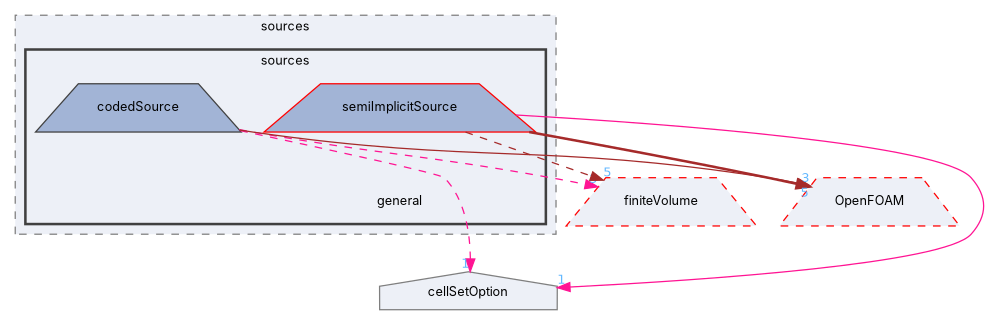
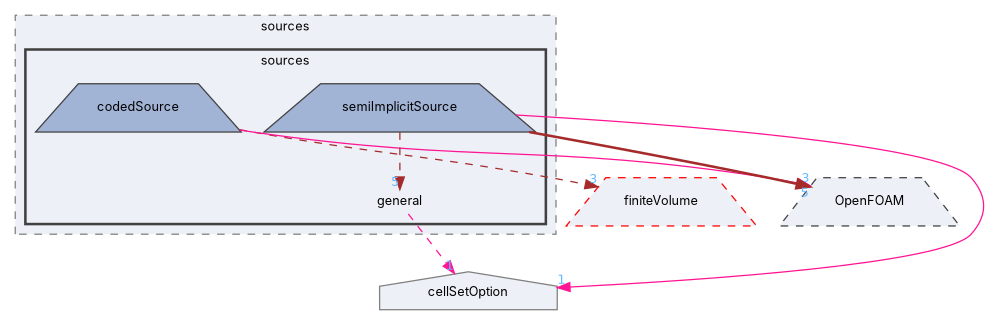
(400, 108) -> (400, 108)
(503, 145) -> (400, 162)
(491, 153) -> (519, 154)
(421, 157) -> (421, 157)
(385, 162) -> (430, 242)
(870, 202) -> (870, 202)
